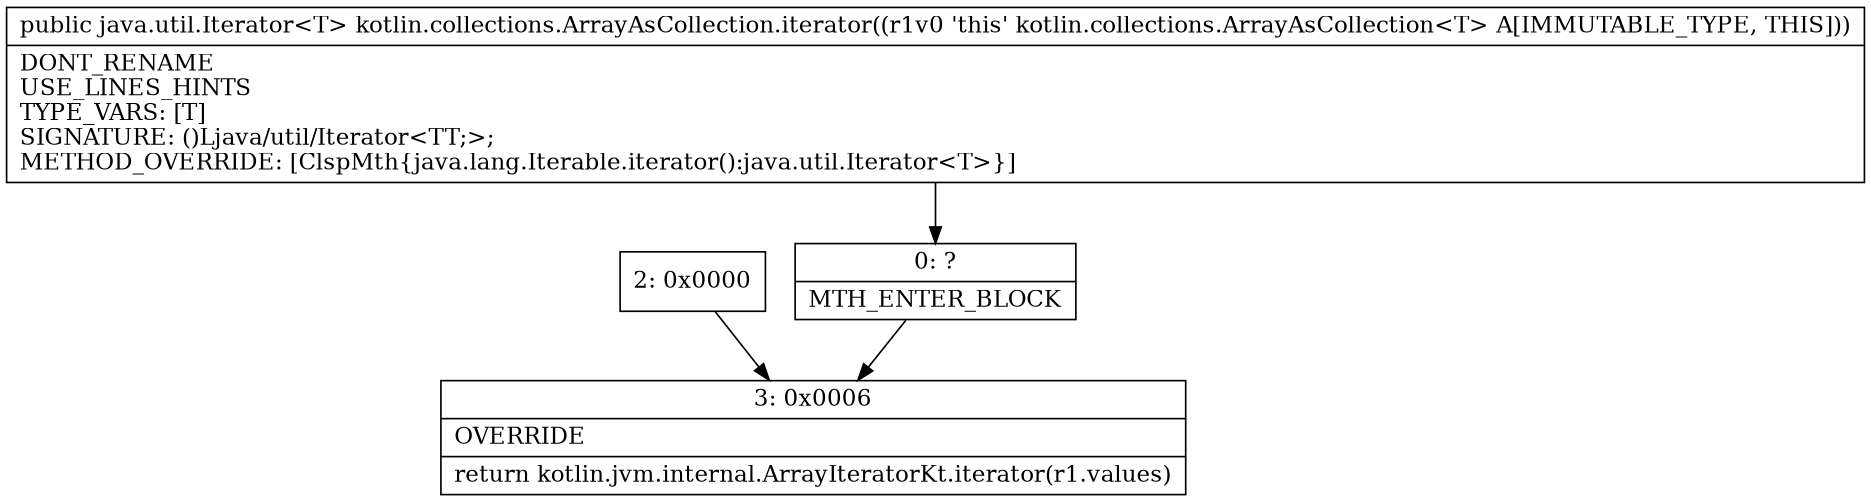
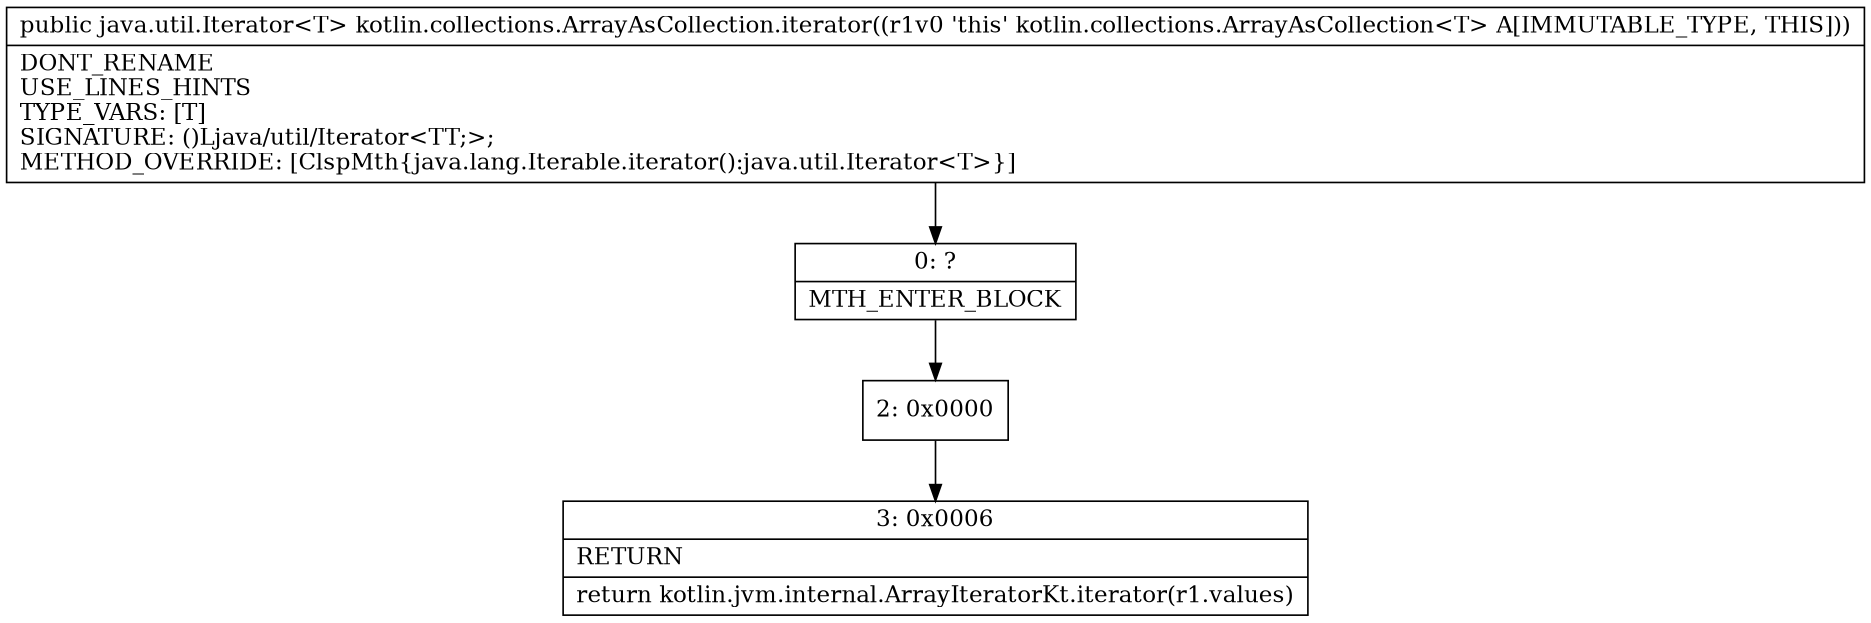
(887, 344) -> (936, 342)
(520, 437) -> (630, 557)
